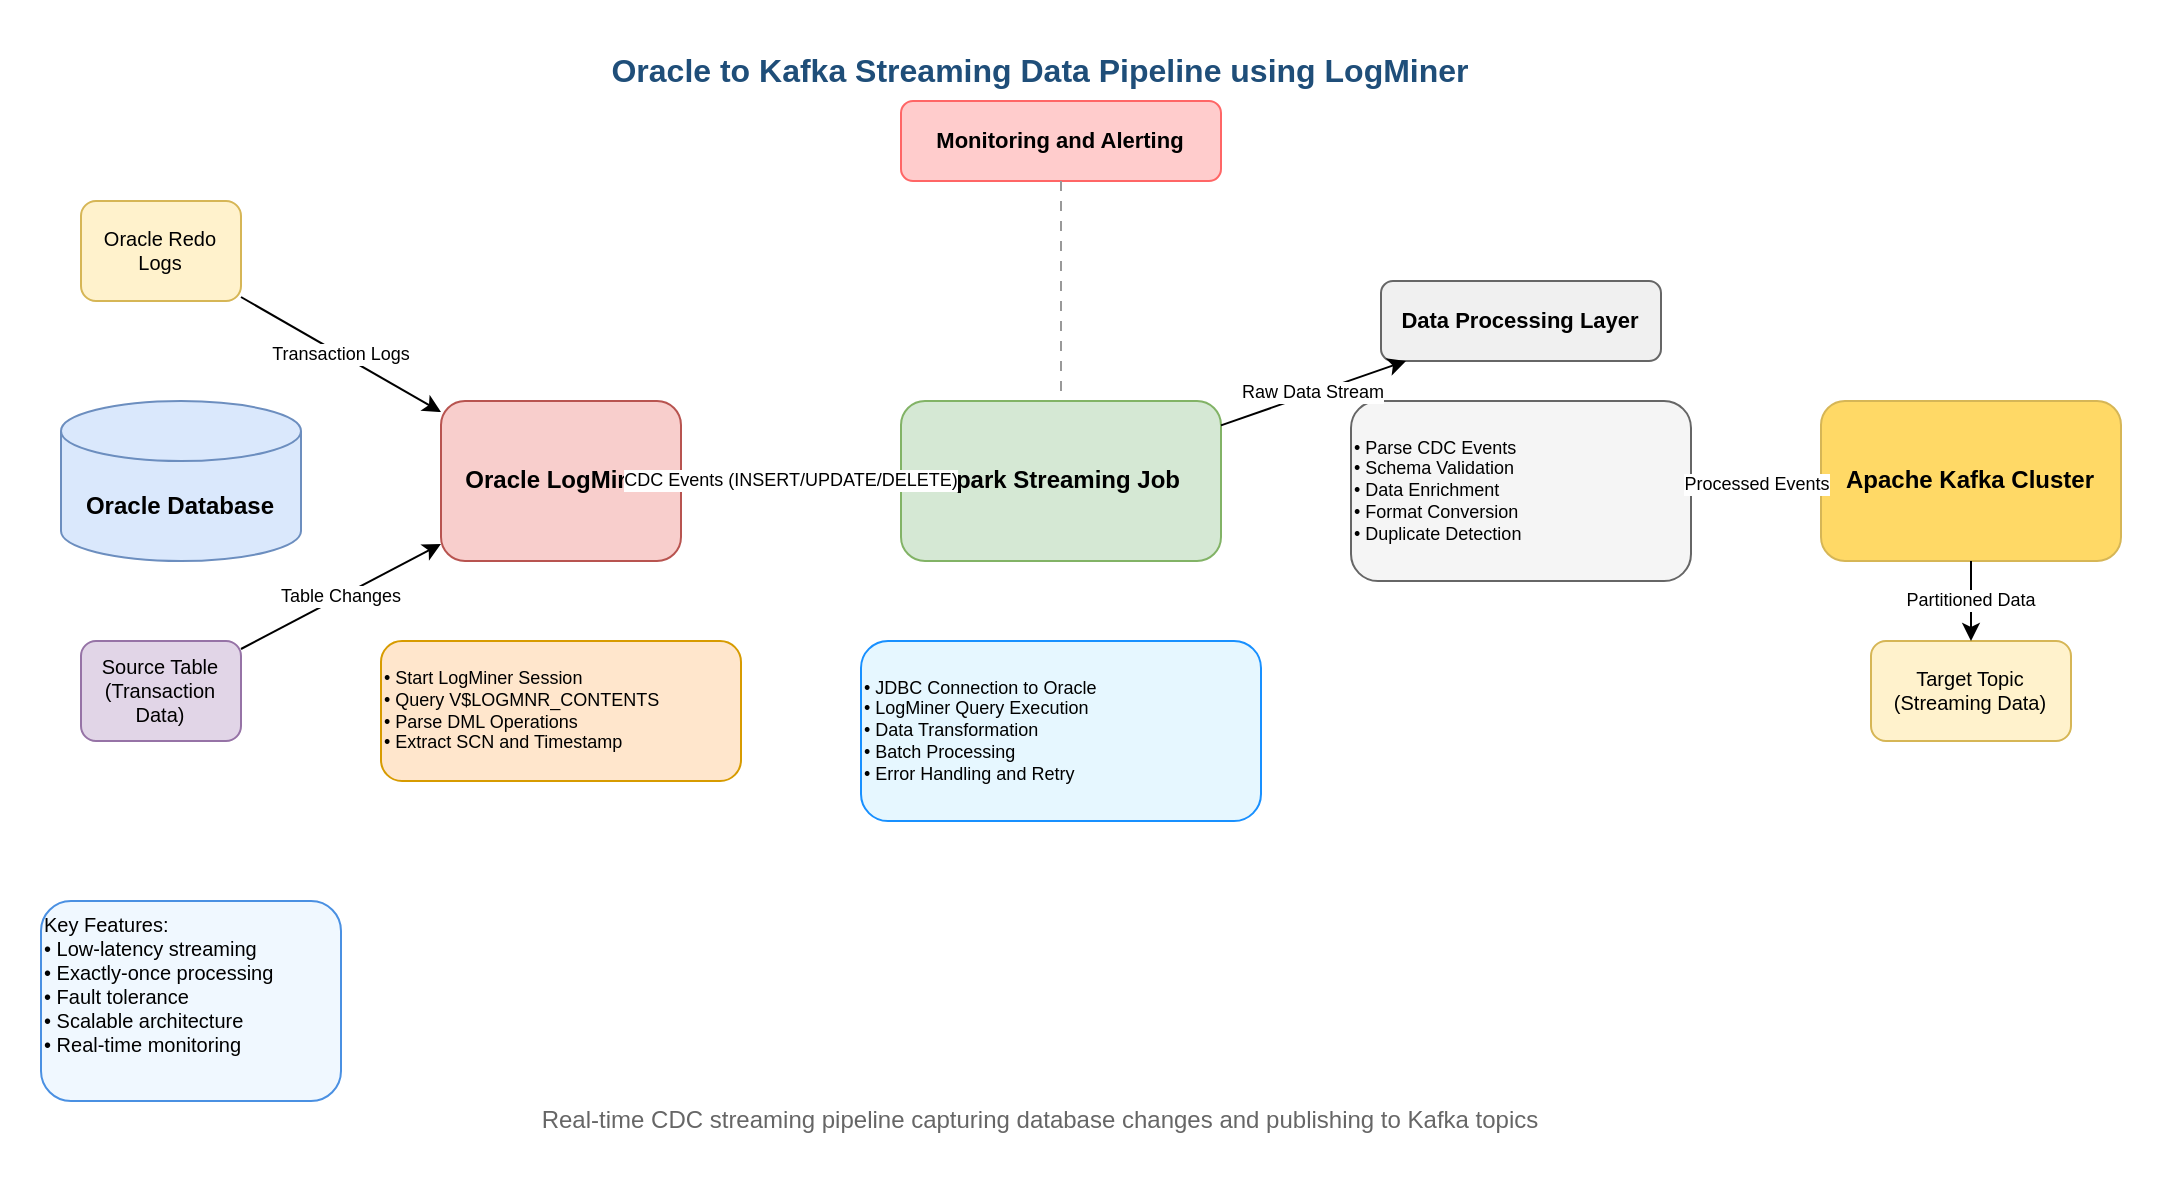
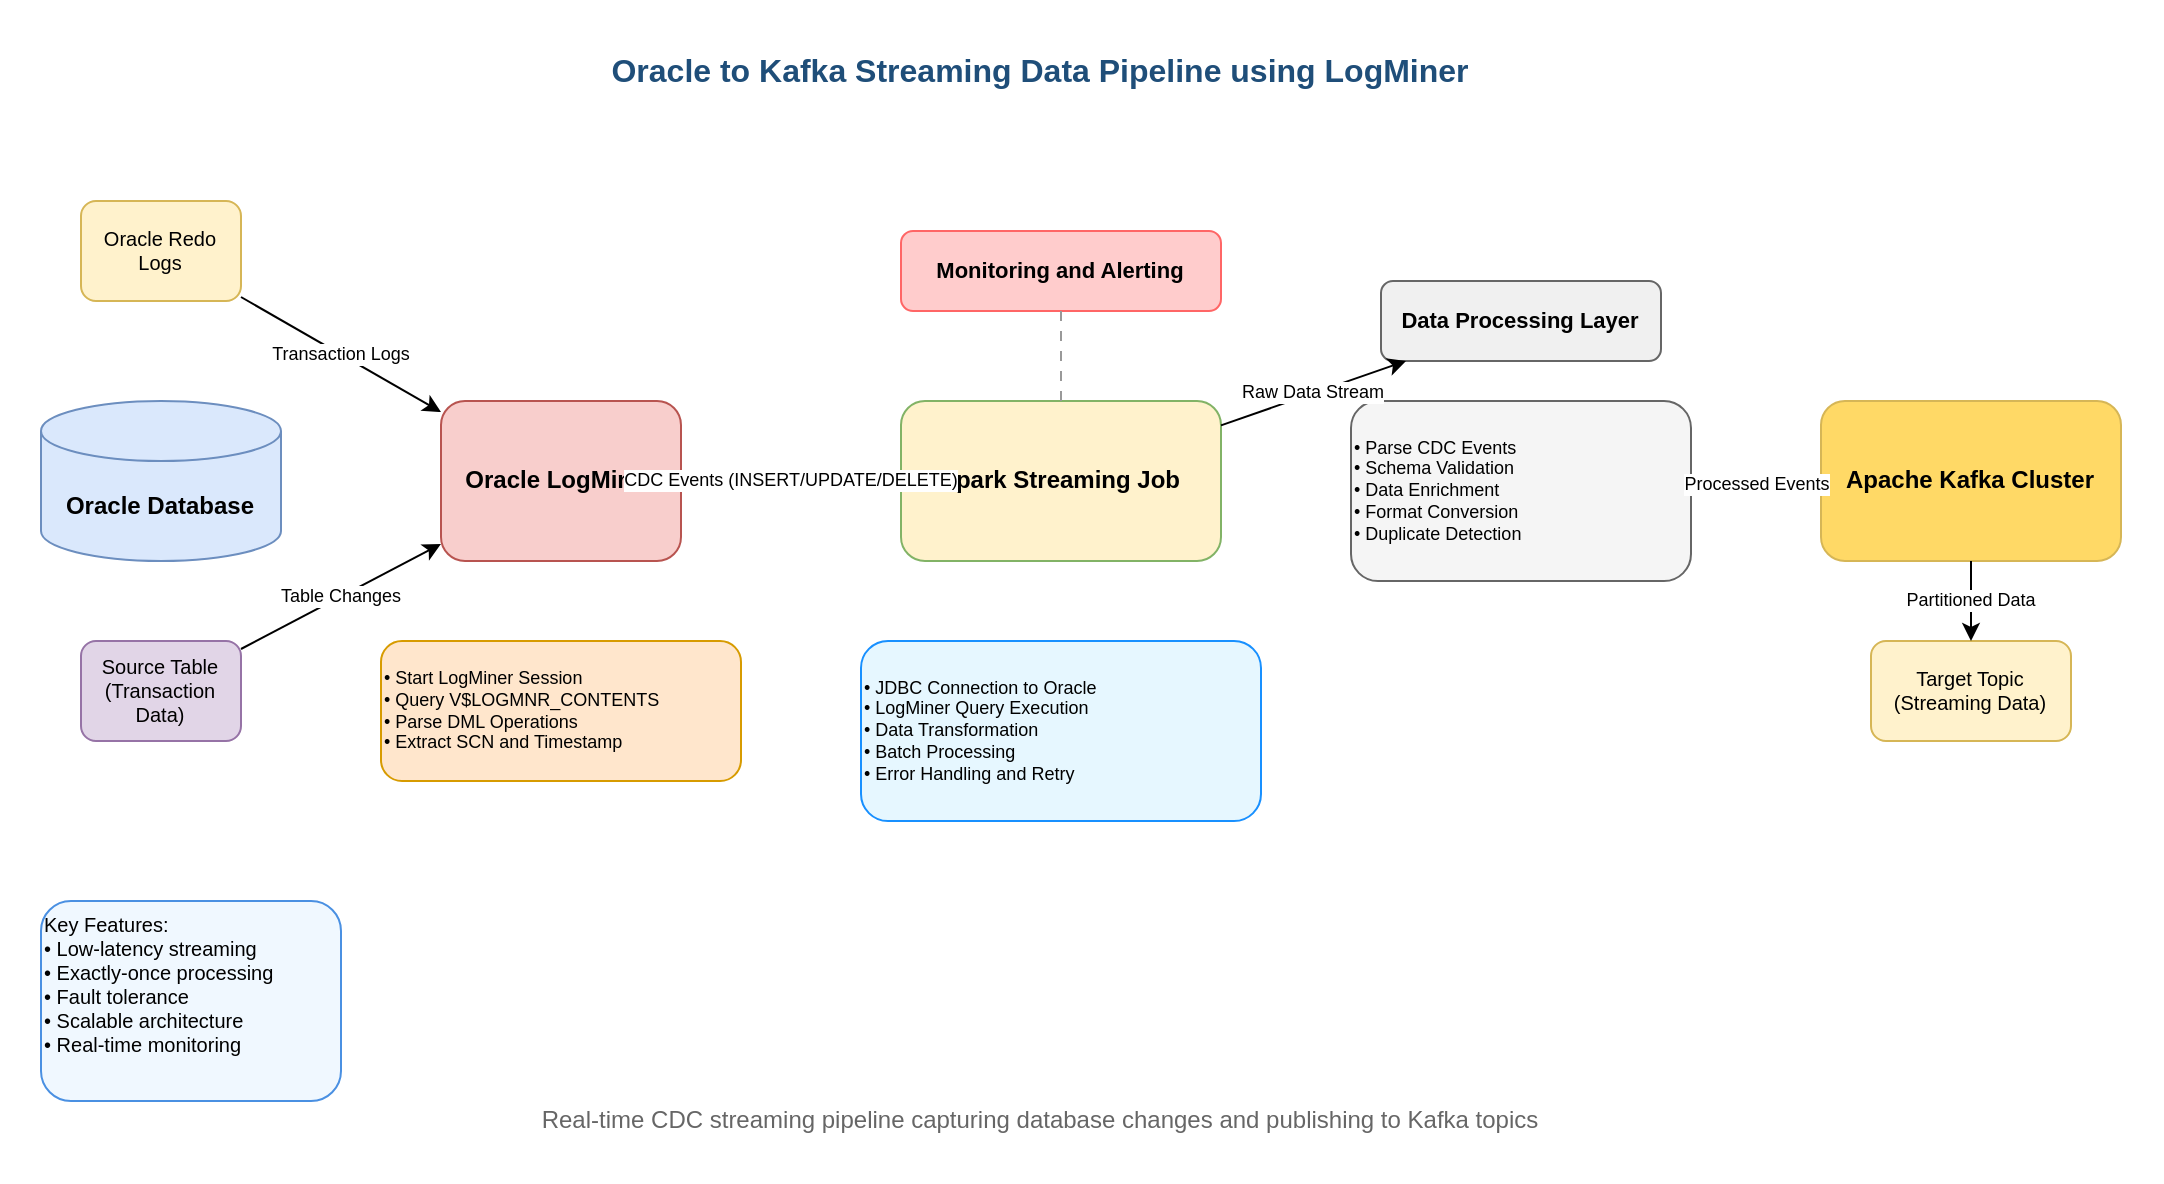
(1061, 141) -> (1061, 271)
(181, 481) -> (161, 481)
(1061, 481) -> (1061, 481)
